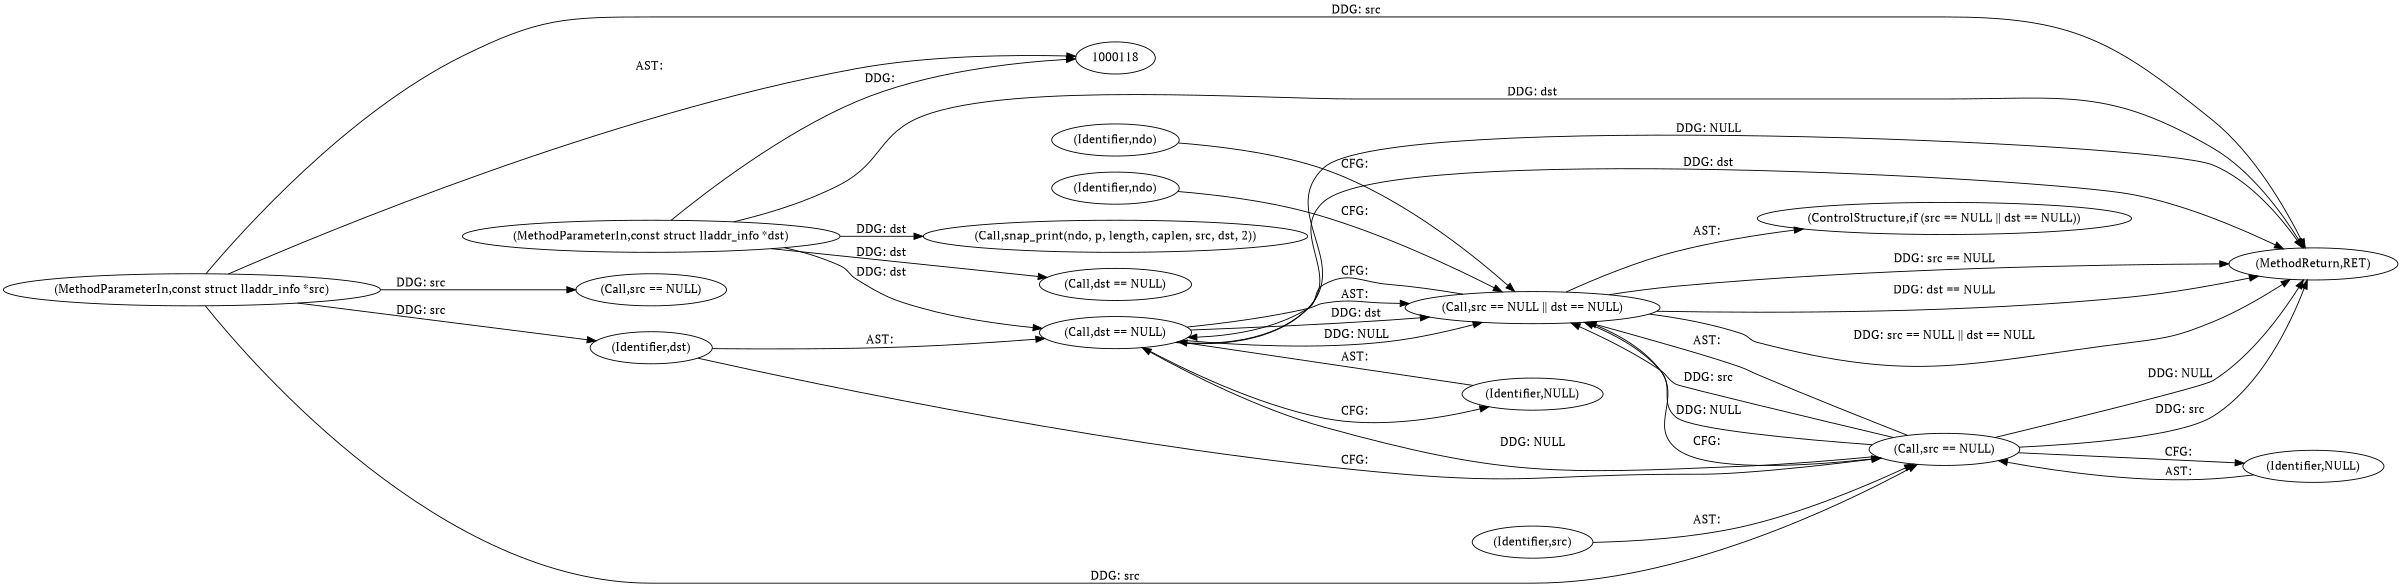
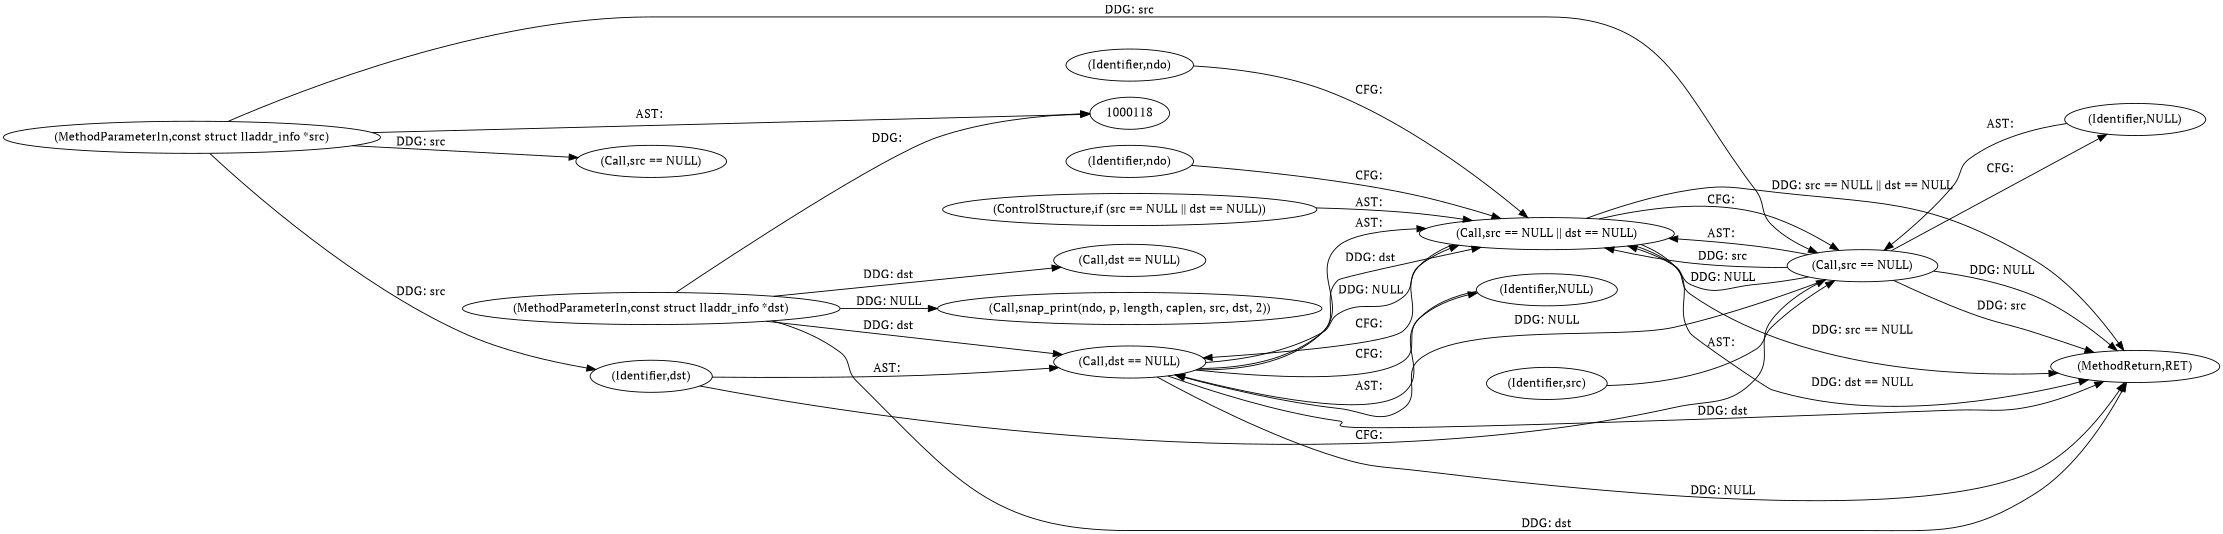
(1254, 17) -> none
(882, 230) -> (889, 302)
(1677, 251) -> (1390, 211)
